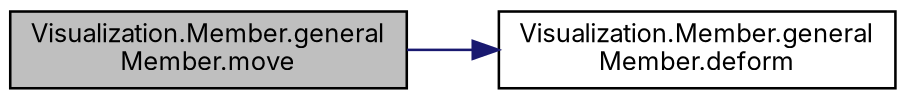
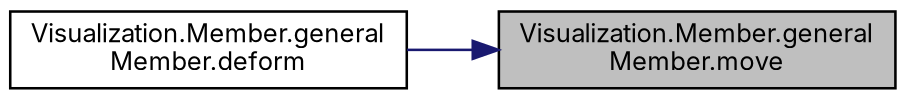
(440, 50) -> (440, 50)
